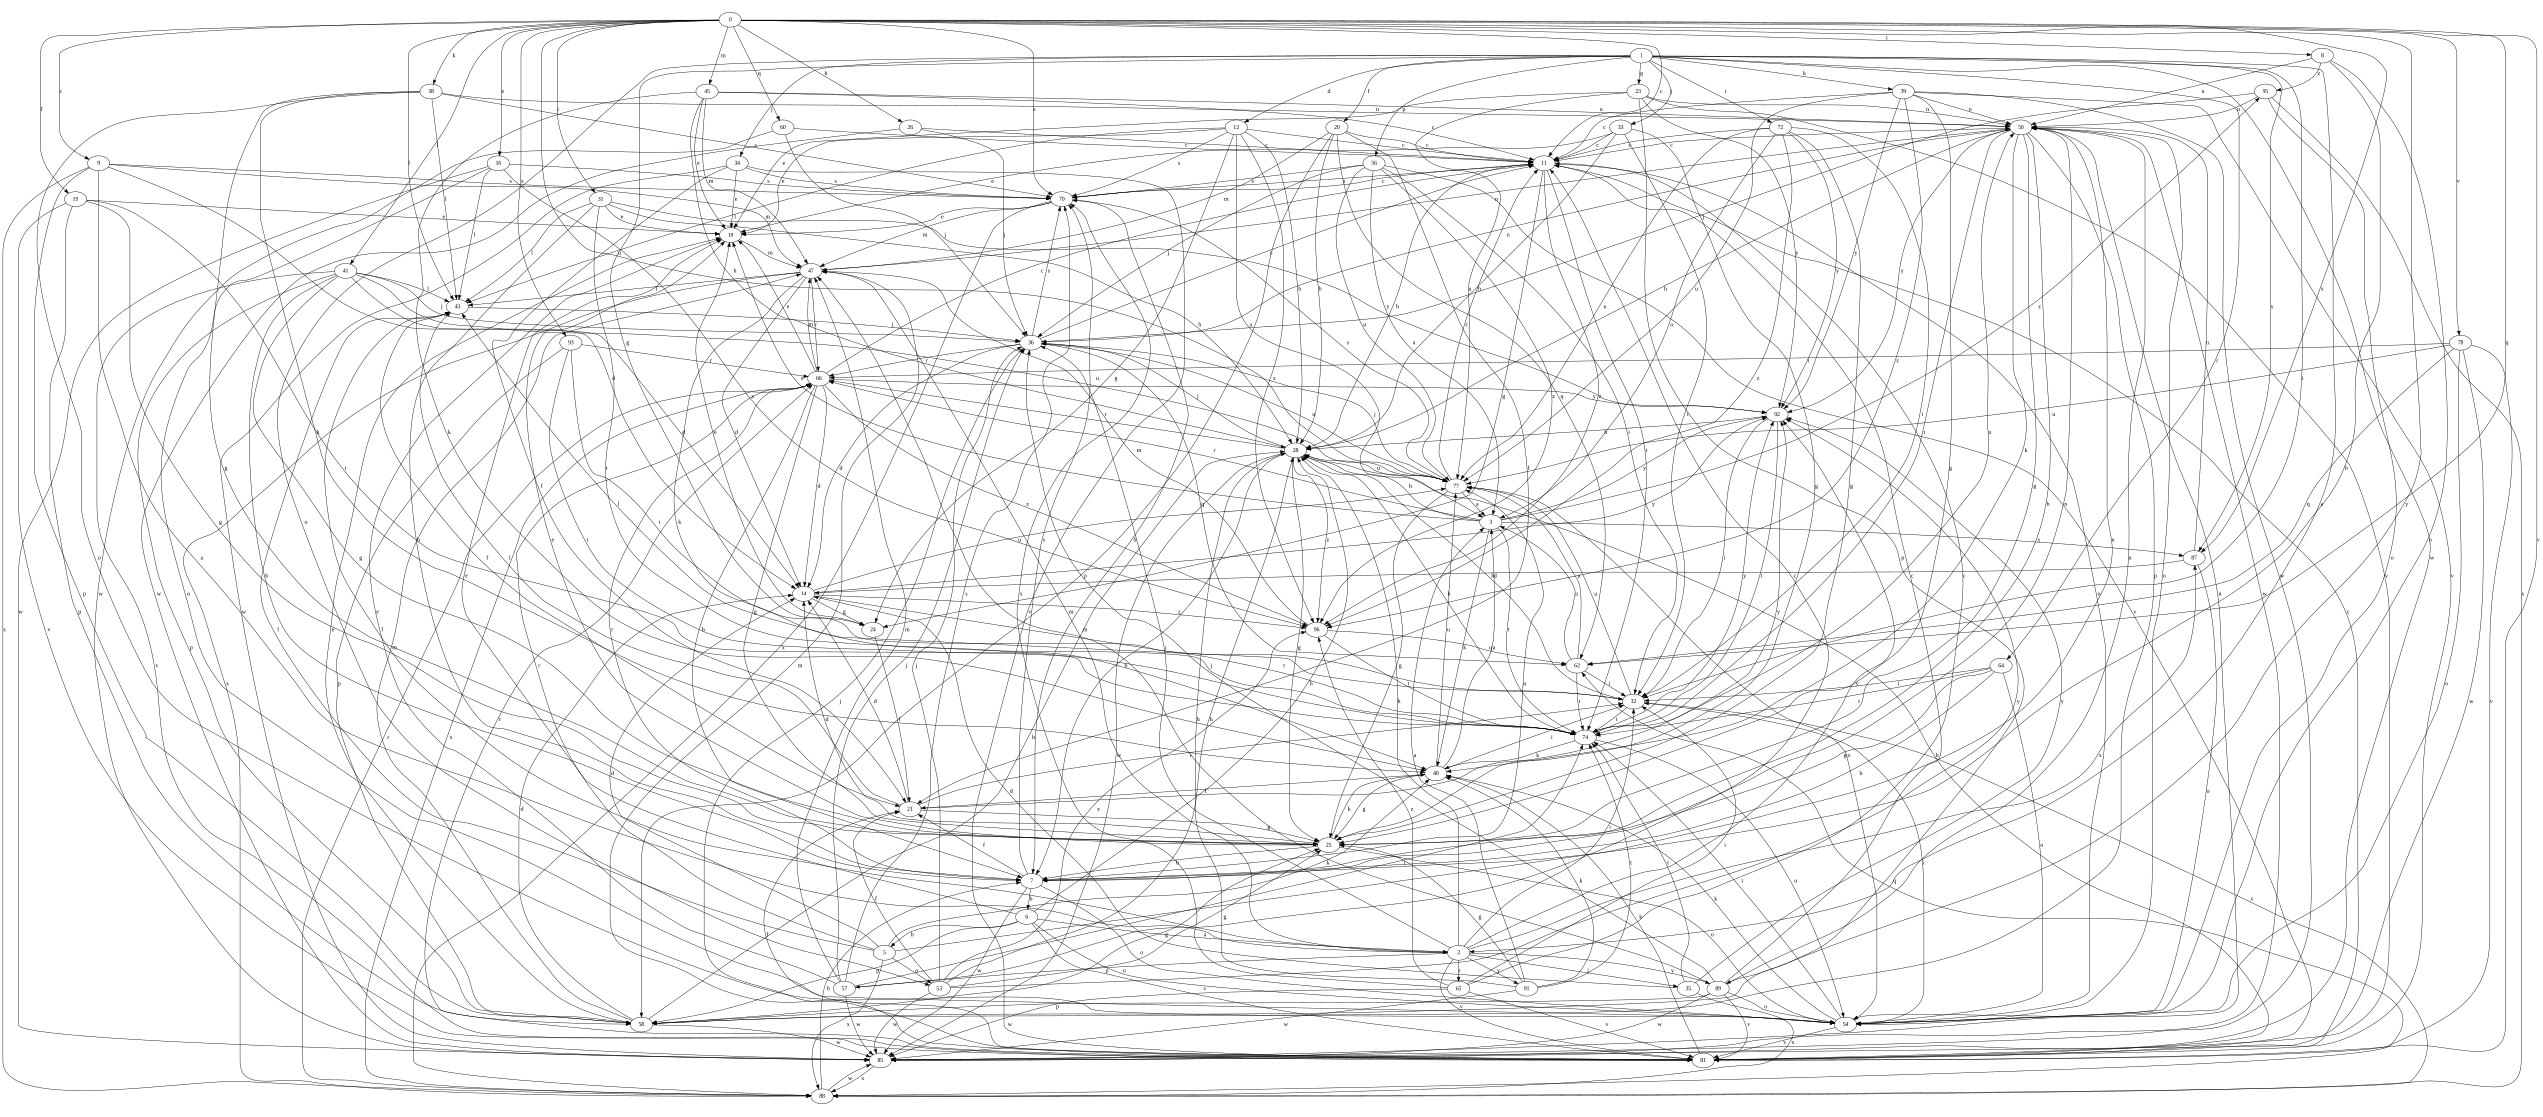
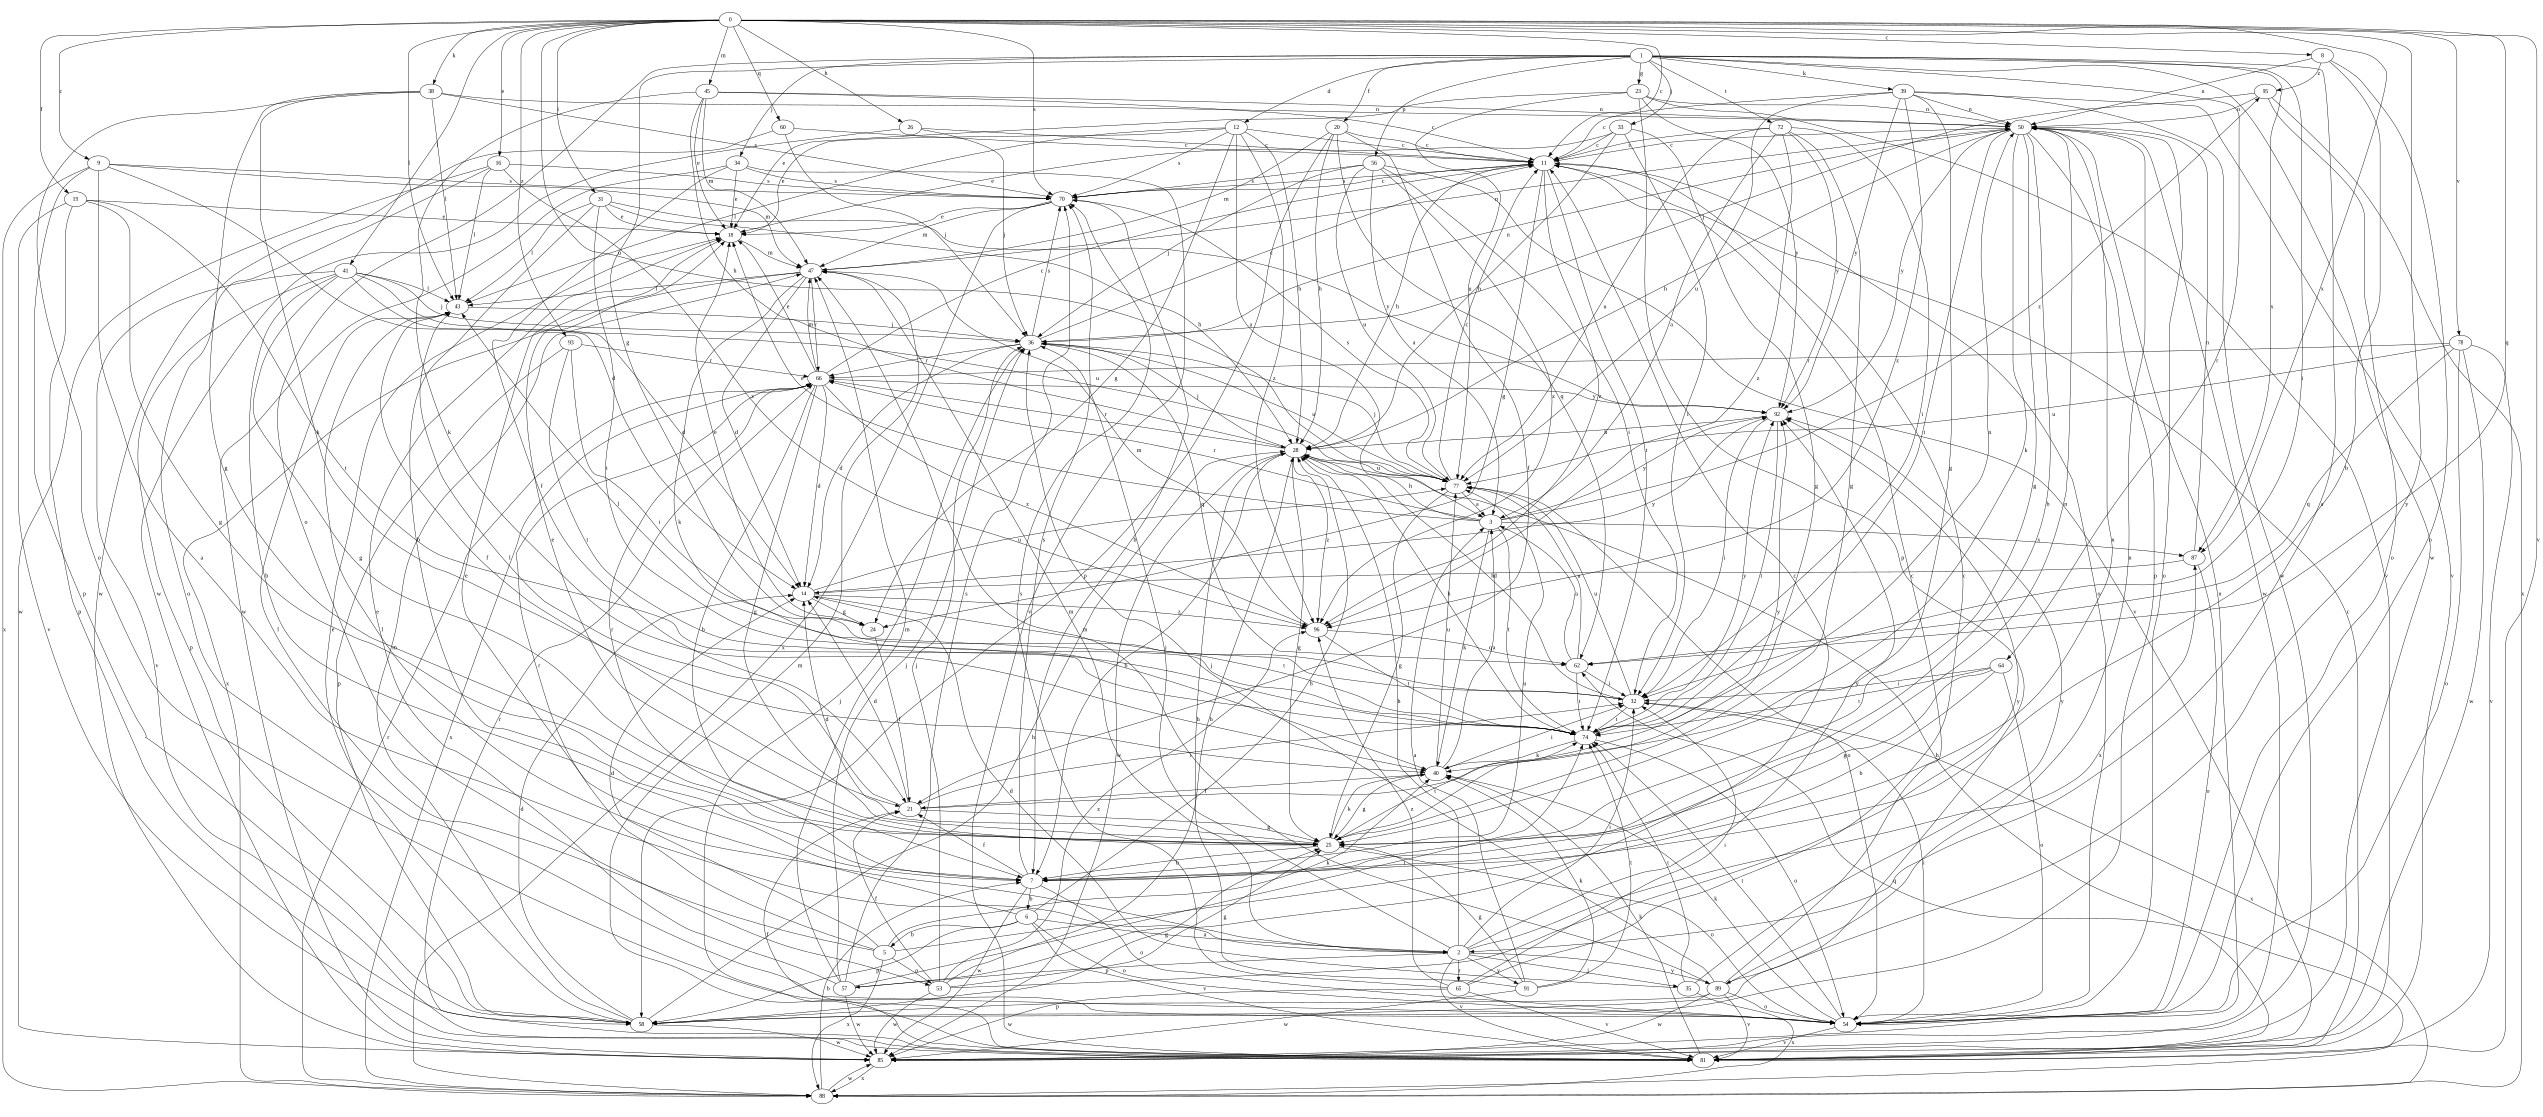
none -> (1439, 786)
